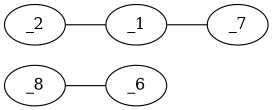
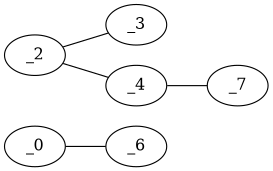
(136, 25) -> (136, 86)
none -> (136, 25)
(35, 86) -> (35, 146)
